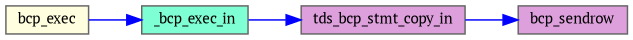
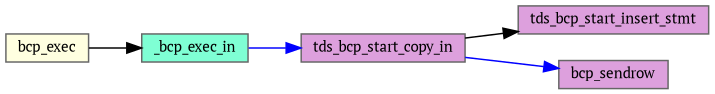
(108, 20) -> (108, 48)
(383, 20) -> (383, 48)
none -> (613, 20)
